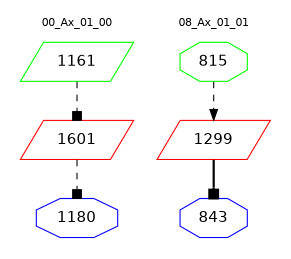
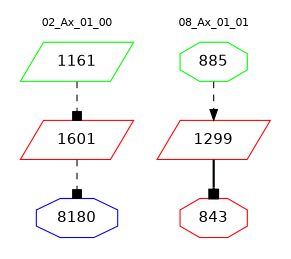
(77, 23) -> (77, 23)
(214, 62) -> (214, 62)
(77, 218) -> (77, 218)
(214, 218) -> (214, 218)
